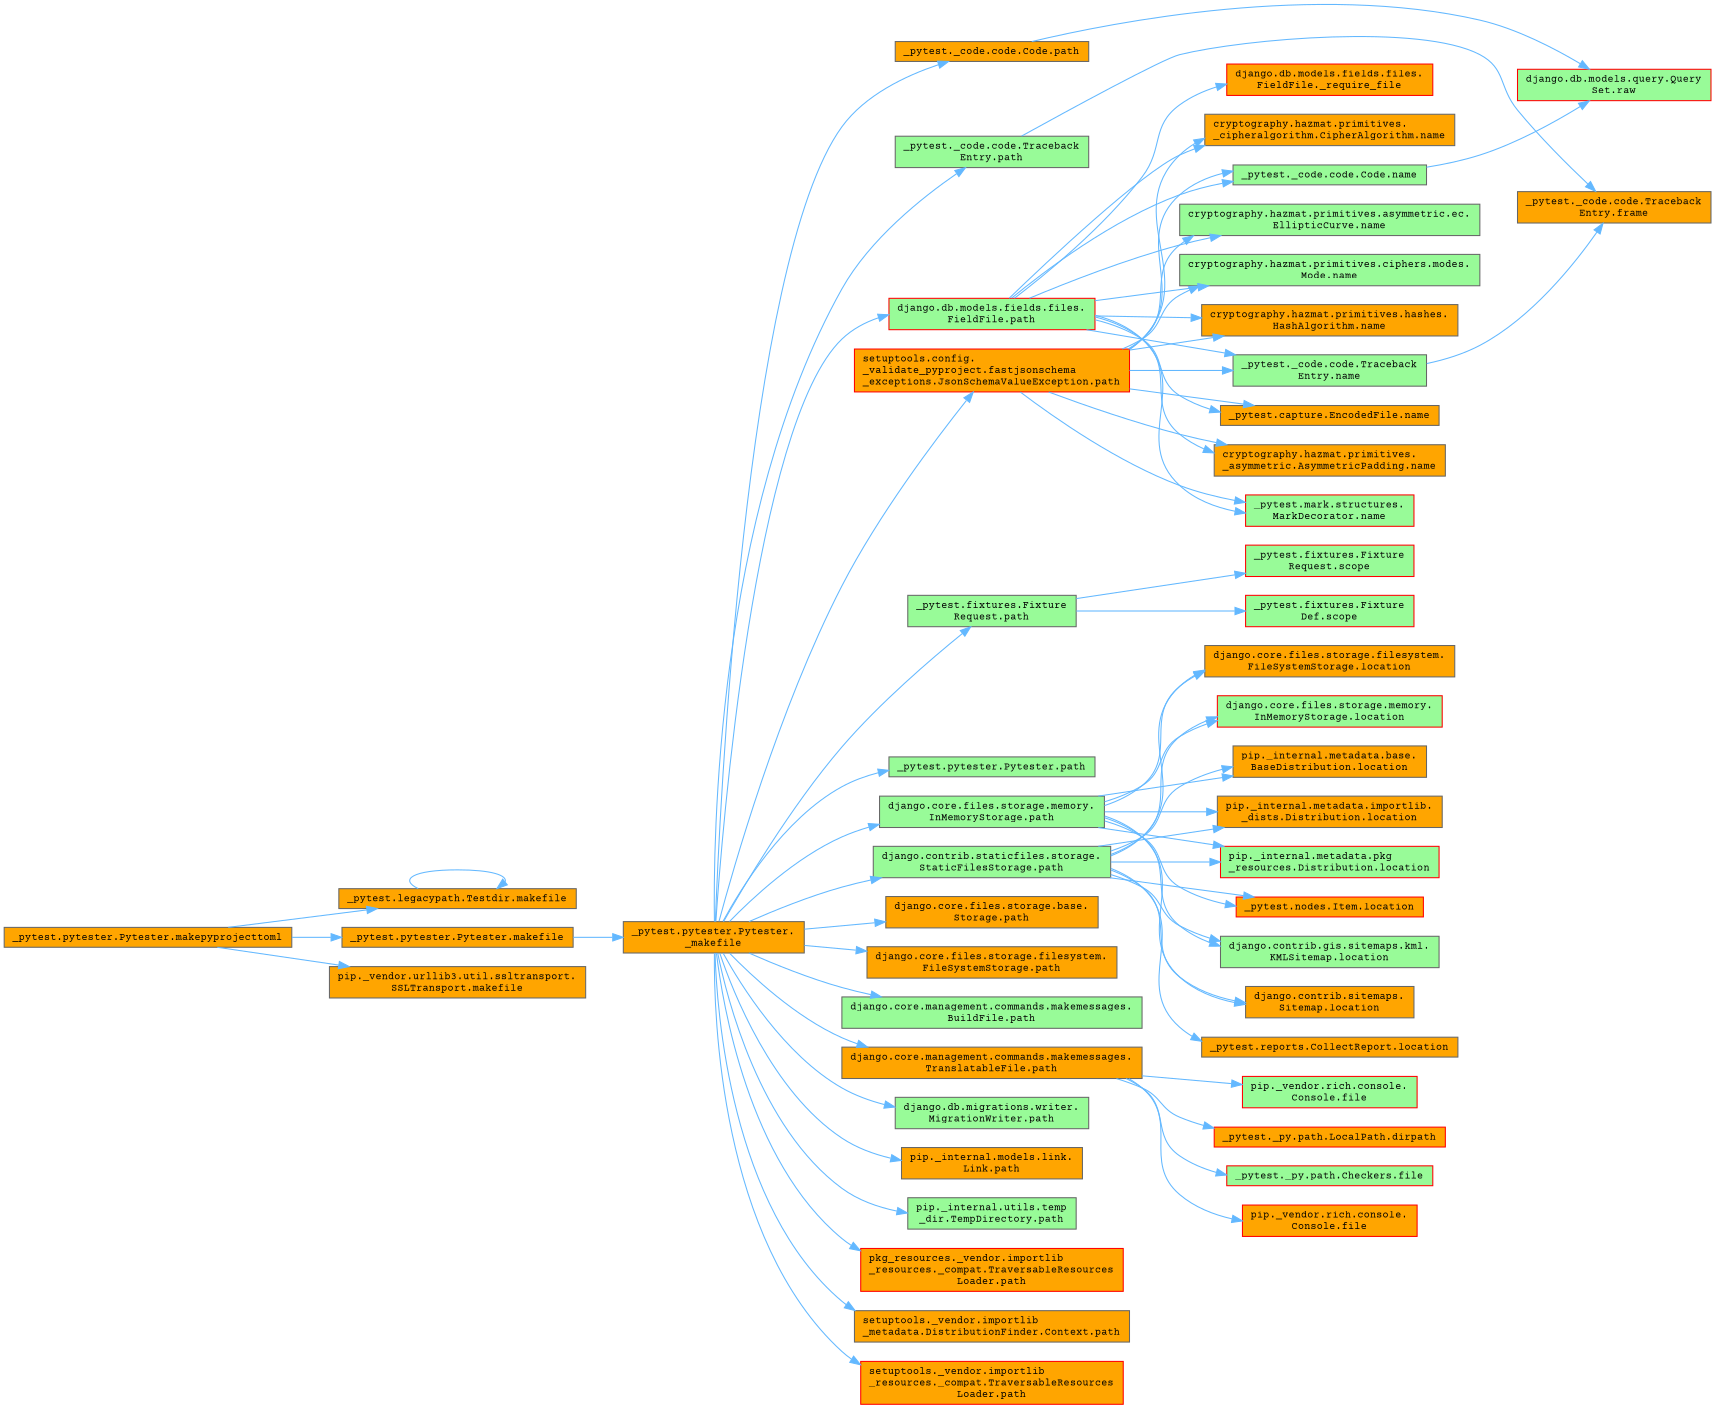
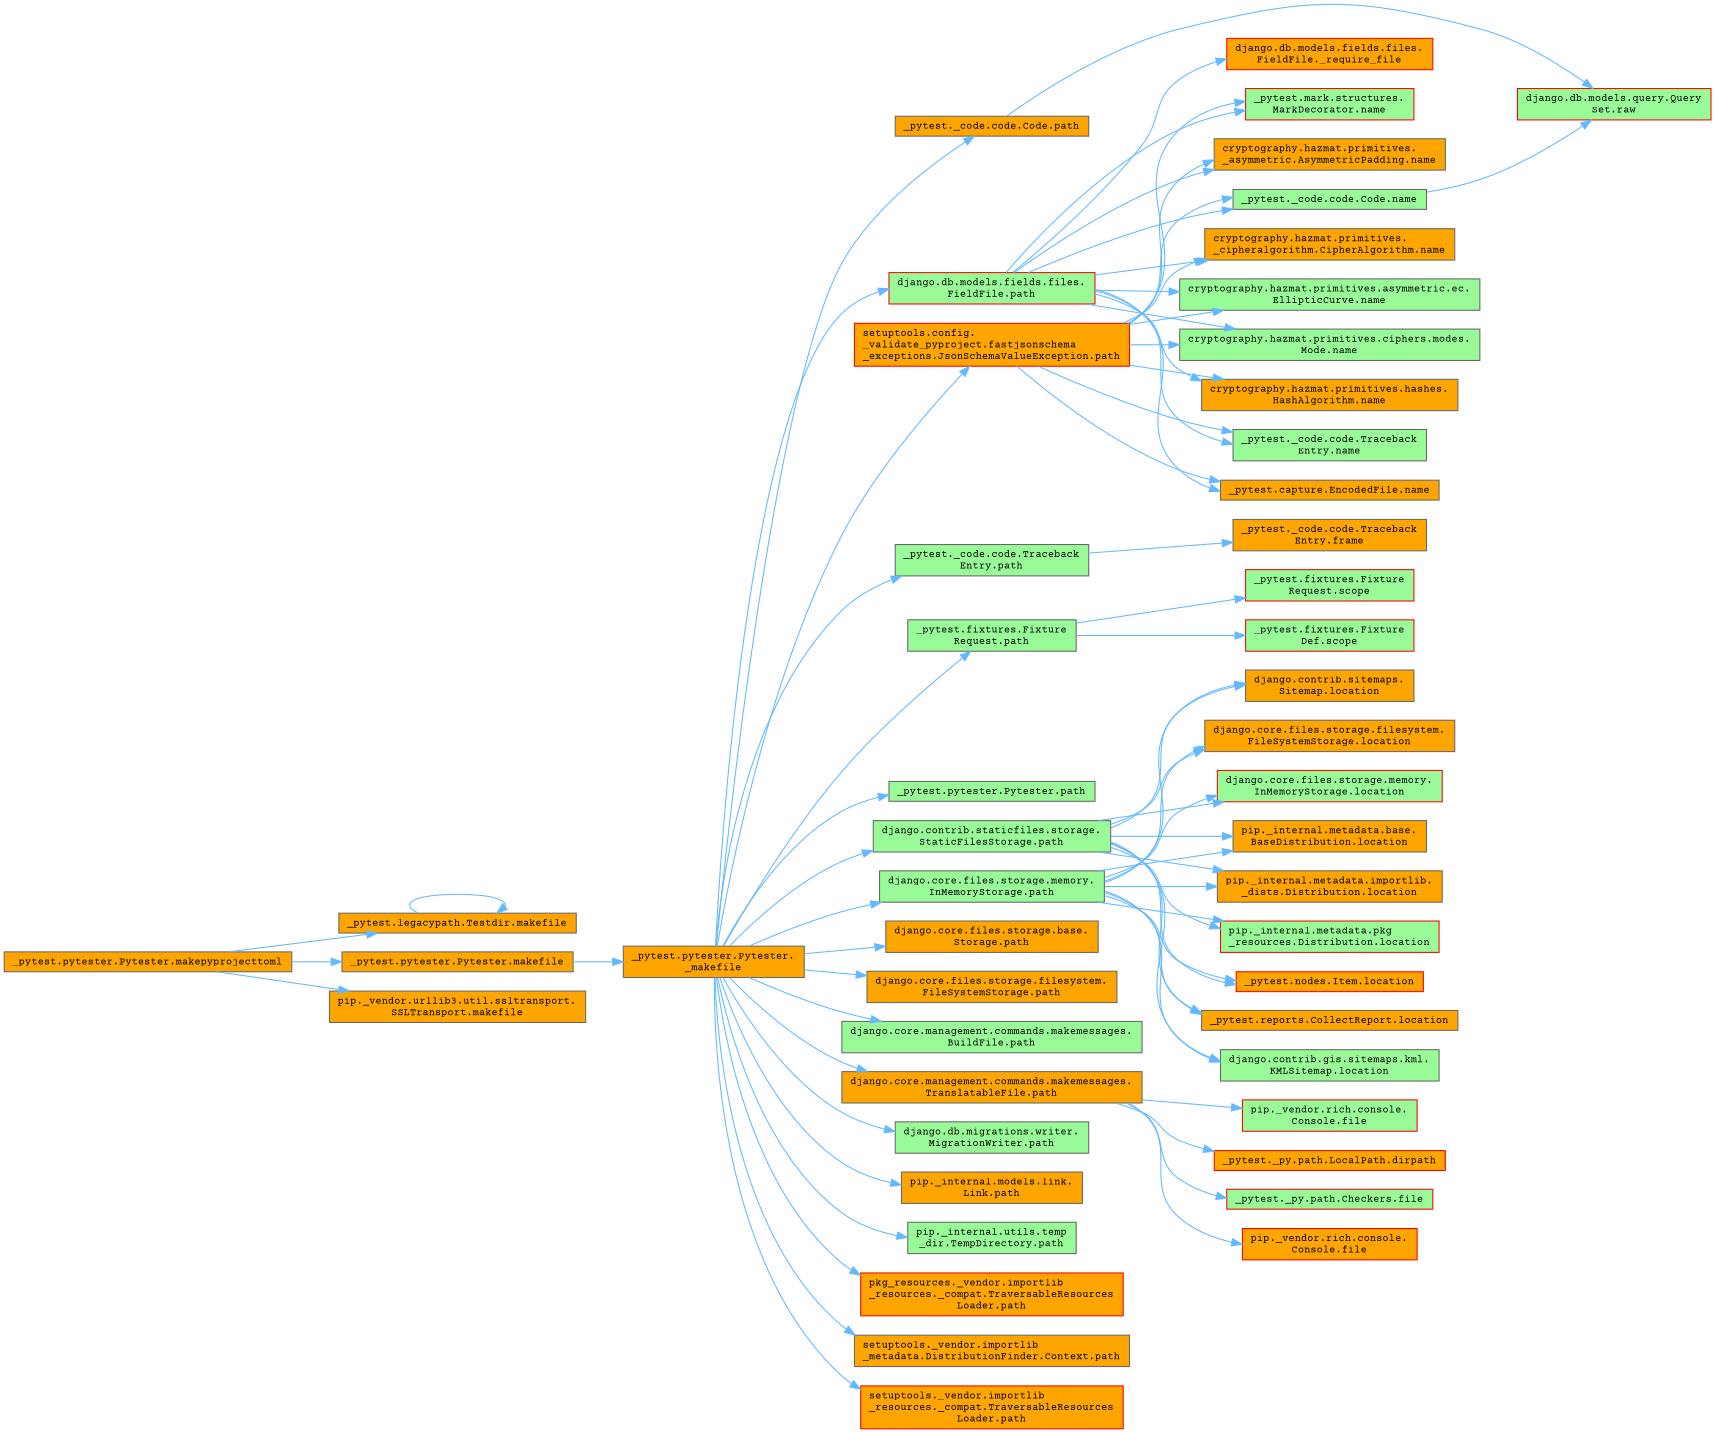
(1524, 314) -> none
none -> (1159, 942)
